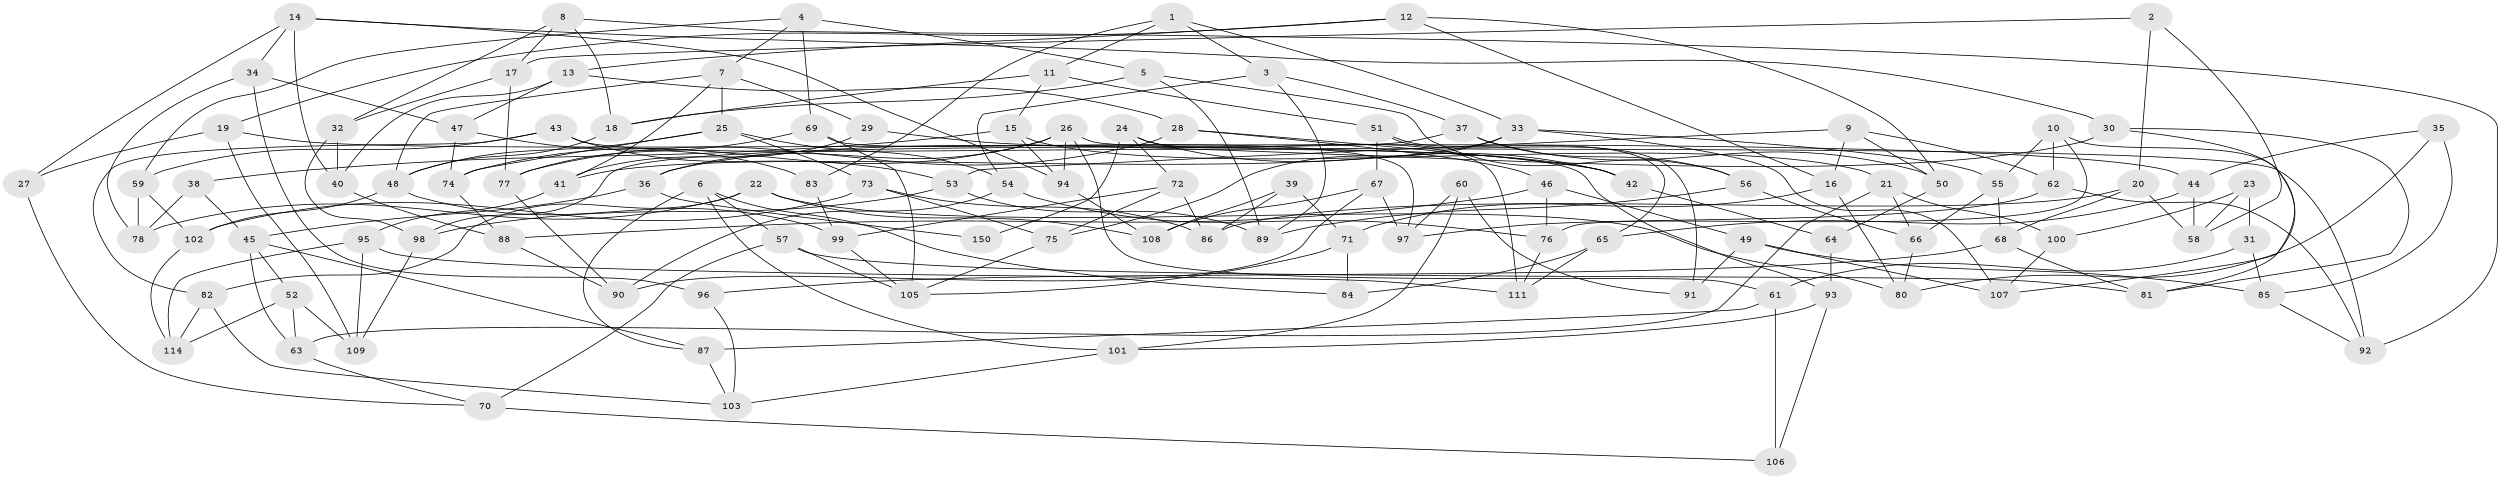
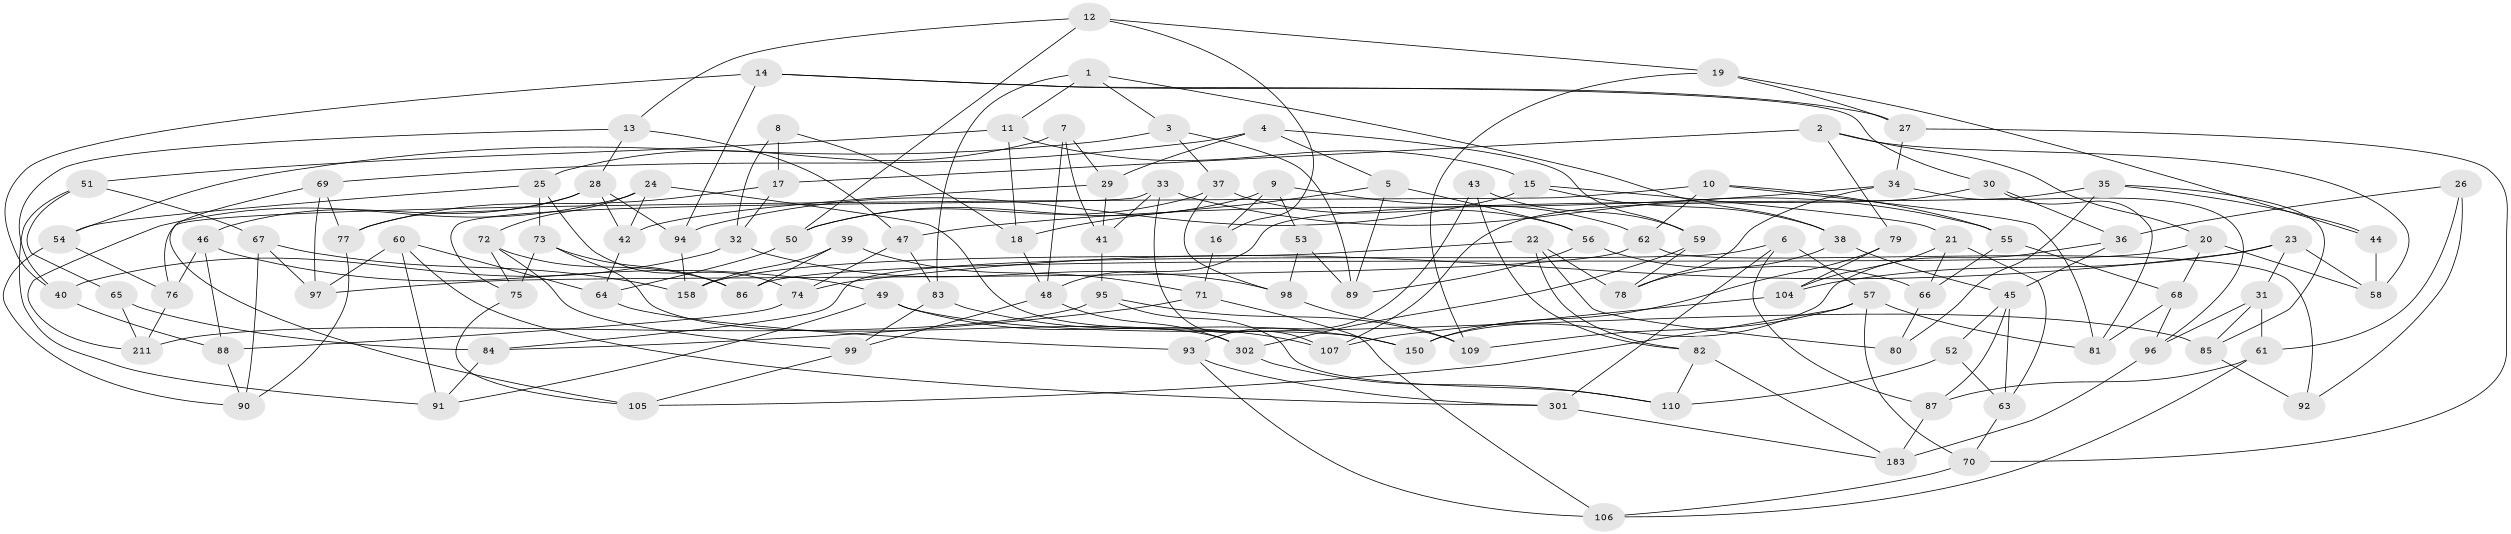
(1628, 44) -> none
(274, 45) -> (1899, 159)
(762, 45) -> (1184, 153)
(1348, 66) -> (1451, 140)
(555, 150) -> (1565, 204)
(758, 156) -> (1727, 276)
(1065, 156) -> (642, 214)
(752, 161) -> none
(1958, 224) -> none
(194, 239) -> (1245, 351)
(1151, 239) -> (686, 295)
(1867, 239) -> none
none -> (1896, 239)
(2056, 239) -> (1785, 295)
none -> (484, 263)
(1122, 284) -> (1404, 378)
(1517, 295) -> (142, 351)
(324, 323) -> (1673, 330)
none -> (2206, 323)
none -> (1175, 328)
(173, 351) -> (1671, 406)
(1117, 351) -> (1558, 406)
none -> (464, 378)
(731, 406) -> (1896, 462)
